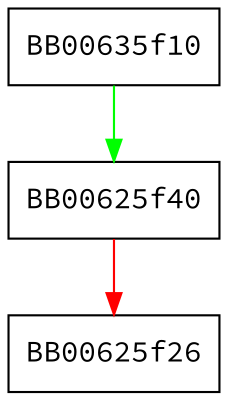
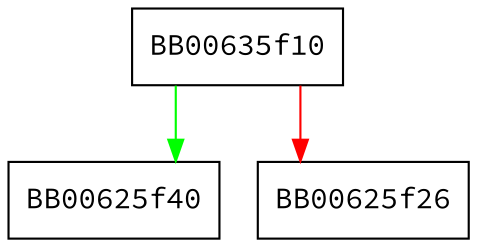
(114, 266) -> (300, 113)
